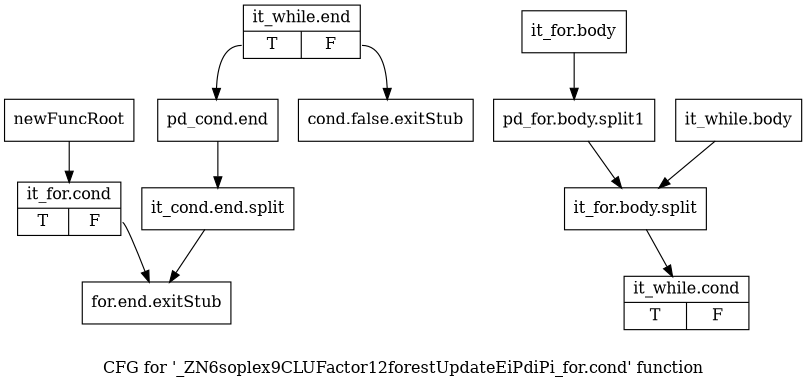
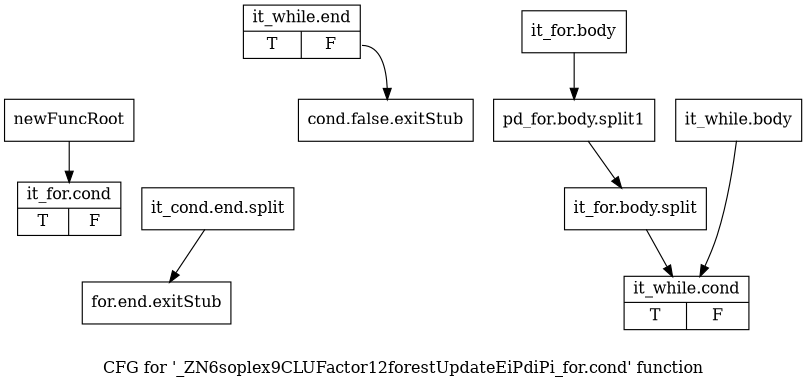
(218, 120) -> none
(691, 161) -> (725, 205)
(135, 246) -> none
